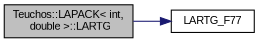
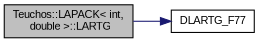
(213, 21) -> (213, 21)
